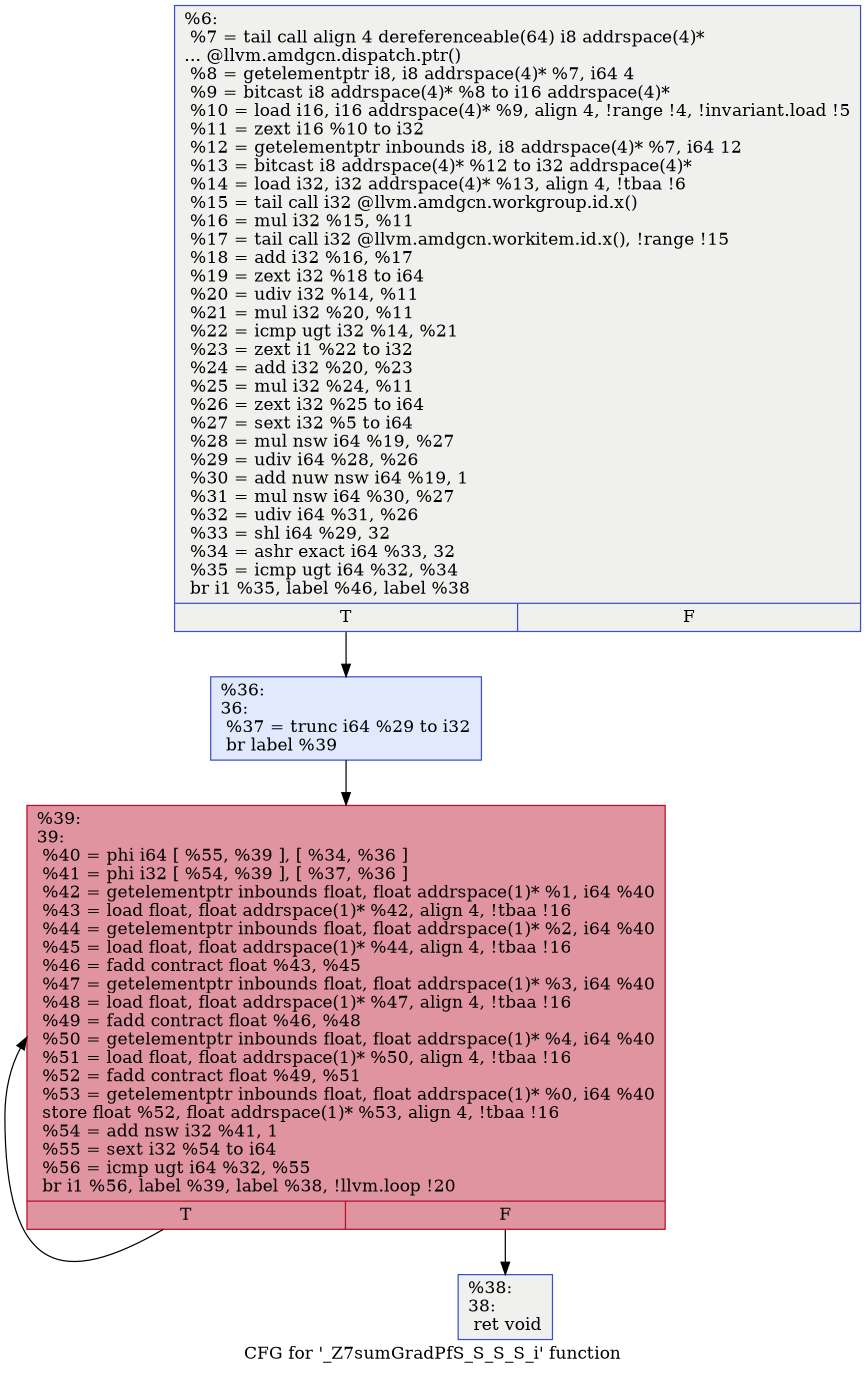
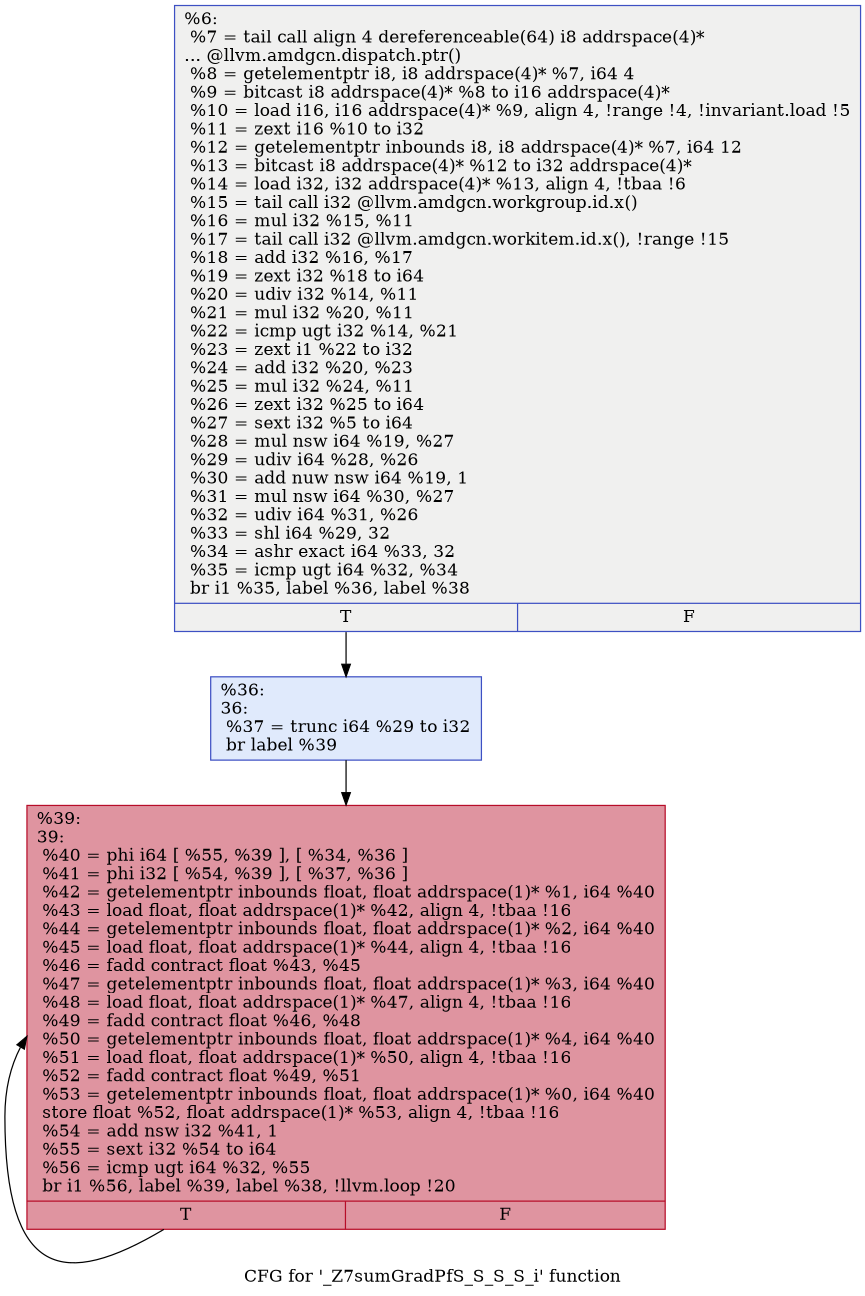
(328, 589) -> (328, 589)
(505, 1307) -> none
